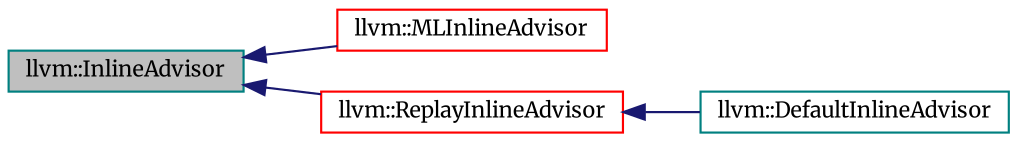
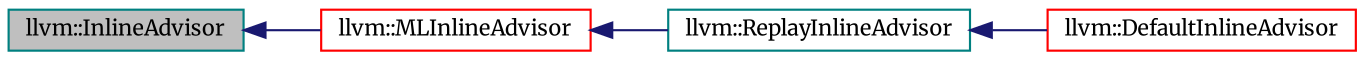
(293, 91) -> (640, 30)
(472, 112) -> (819, 30)
(855, 112) -> (1202, 30)
